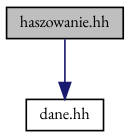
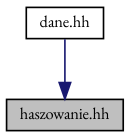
(65, 61) -> (65, 61)
